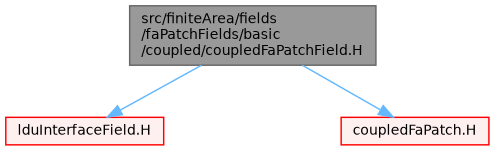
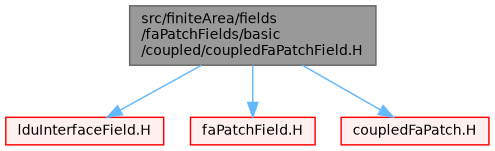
none -> (253, 131)
